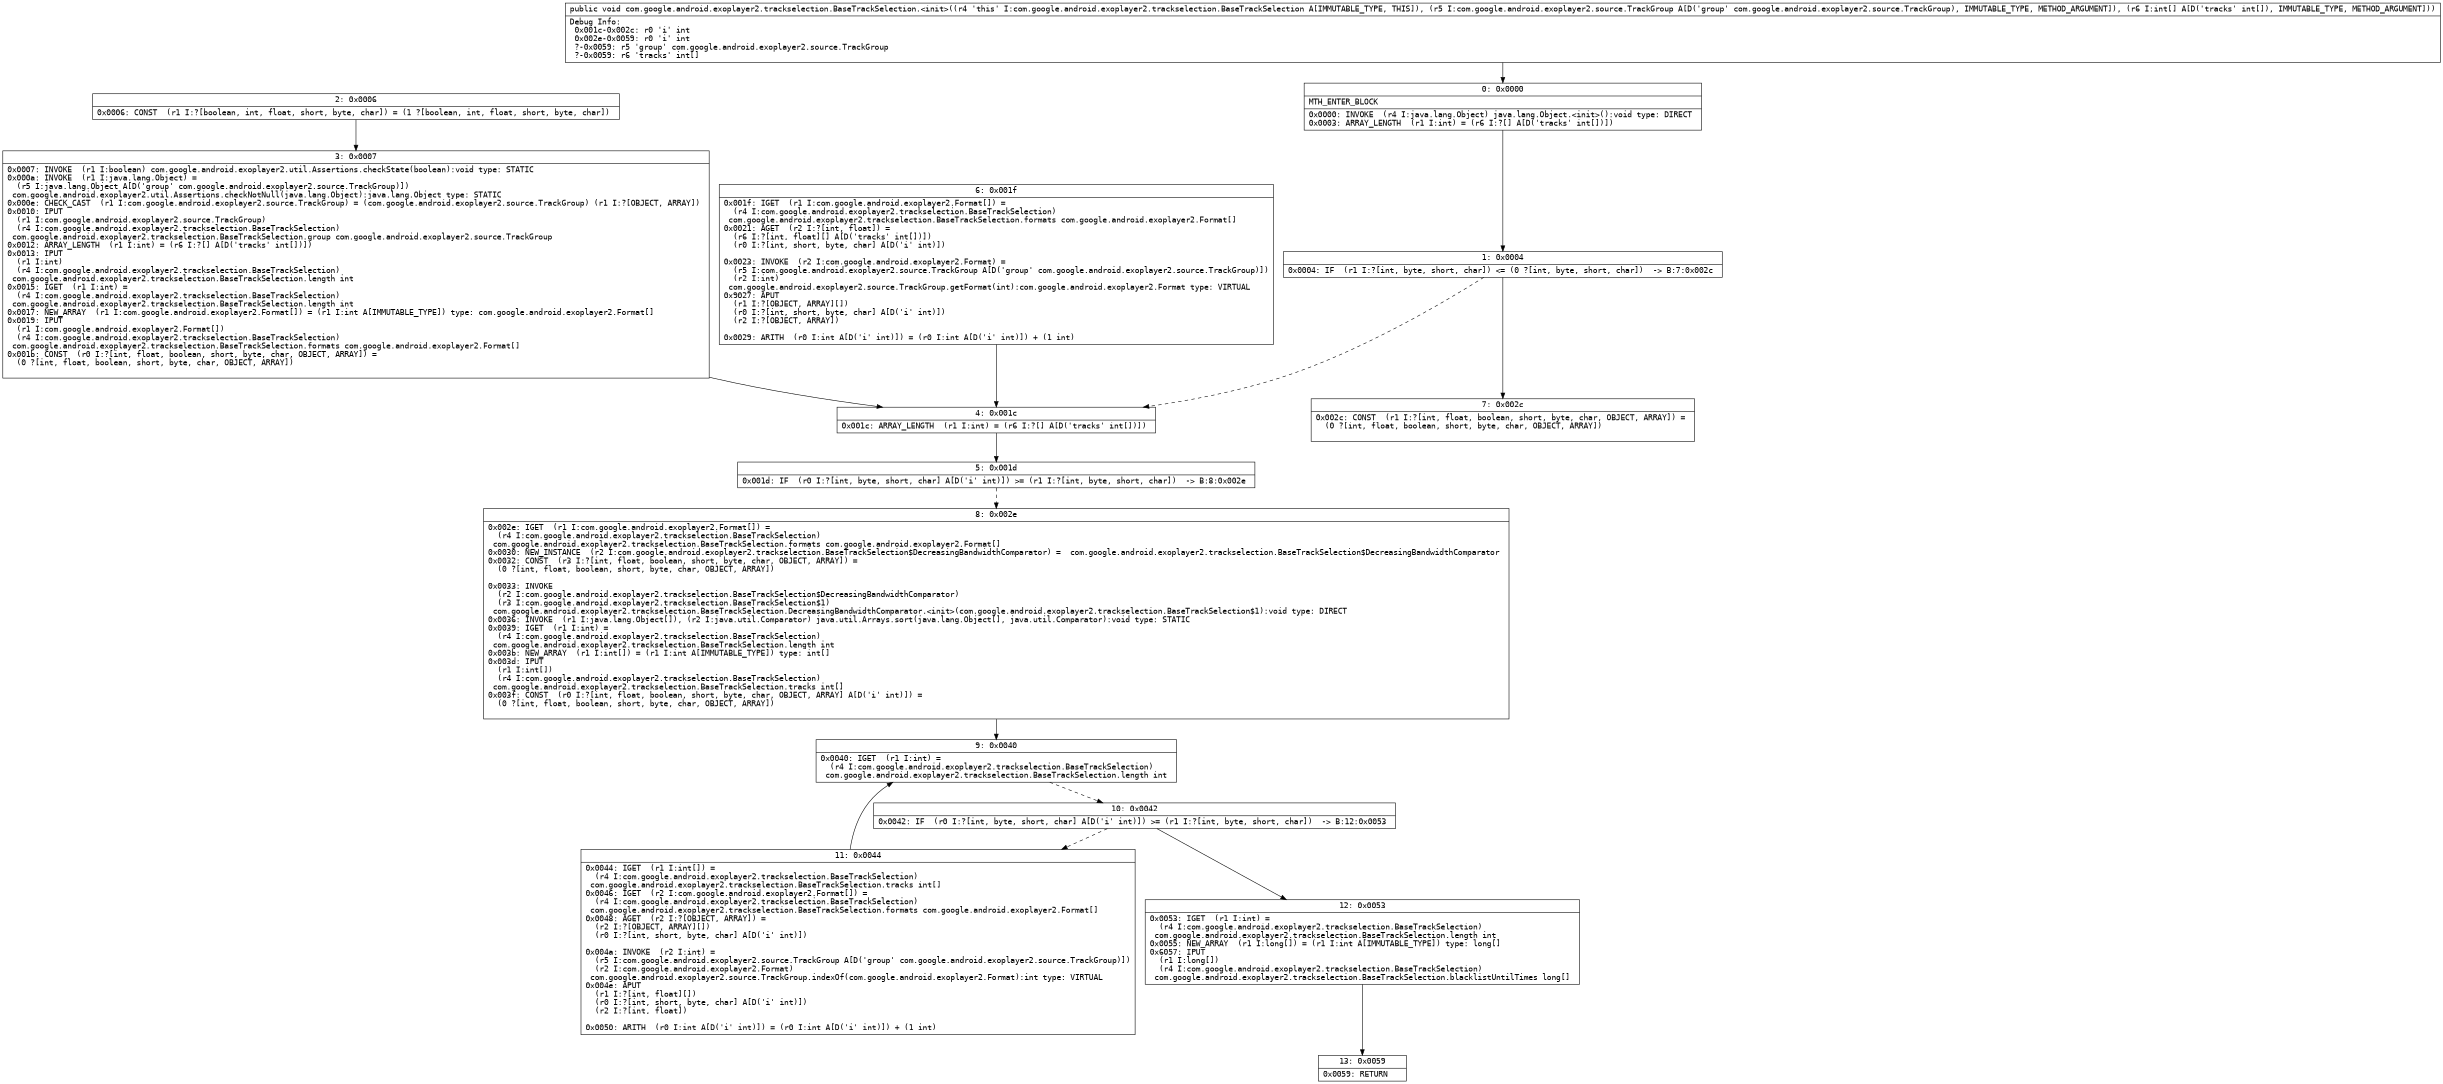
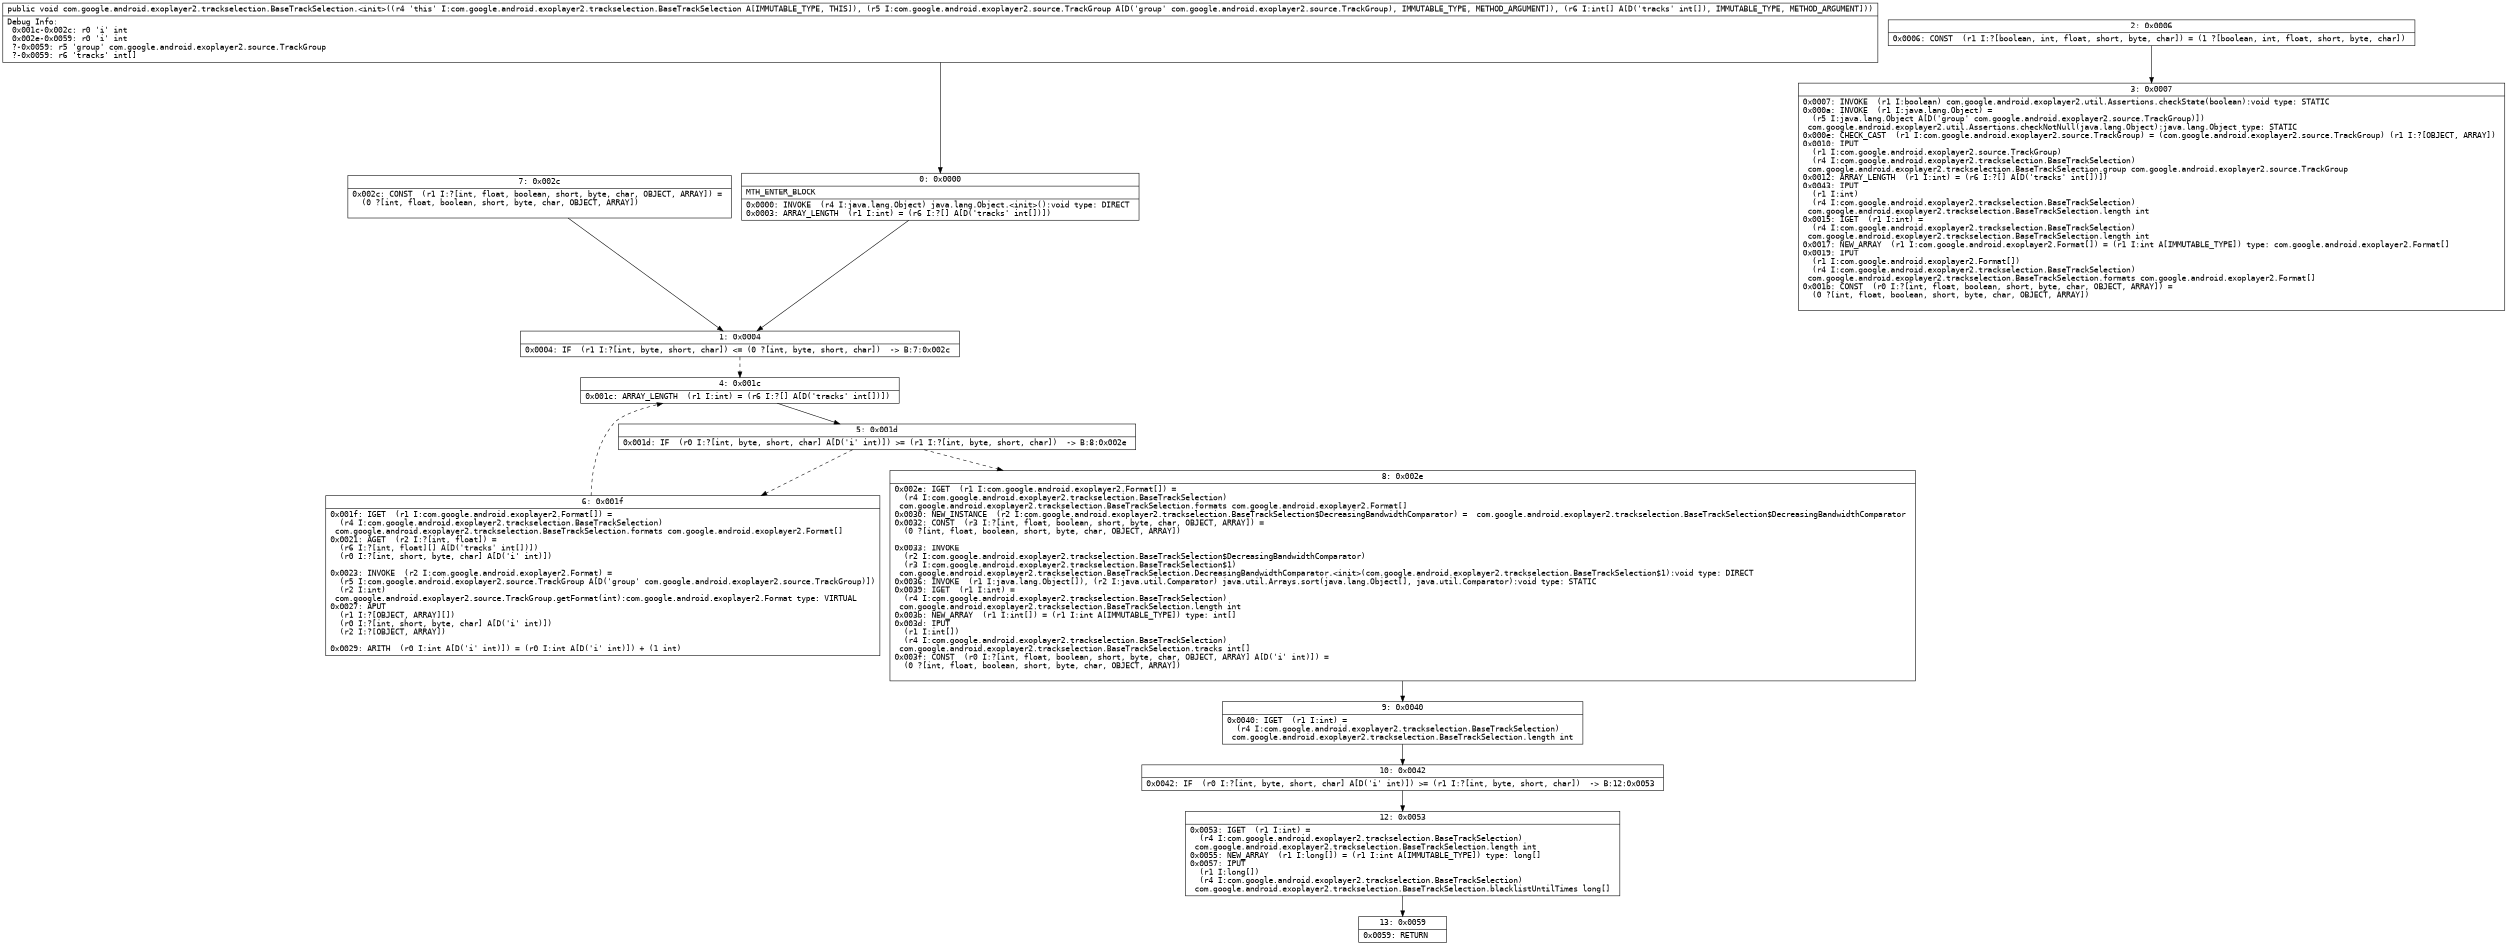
(40, 254) -> (1835, 186)
(756, 296) -> (363, 607)
(1503, 335) -> (643, 273)
(996, 373) -> (605, 436)
(793, 394) -> none
none -> (809, 471)
(1074, 792) -> (1403, 752)
(858, 942) -> none
(1182, 952) -> (1222, 864)
